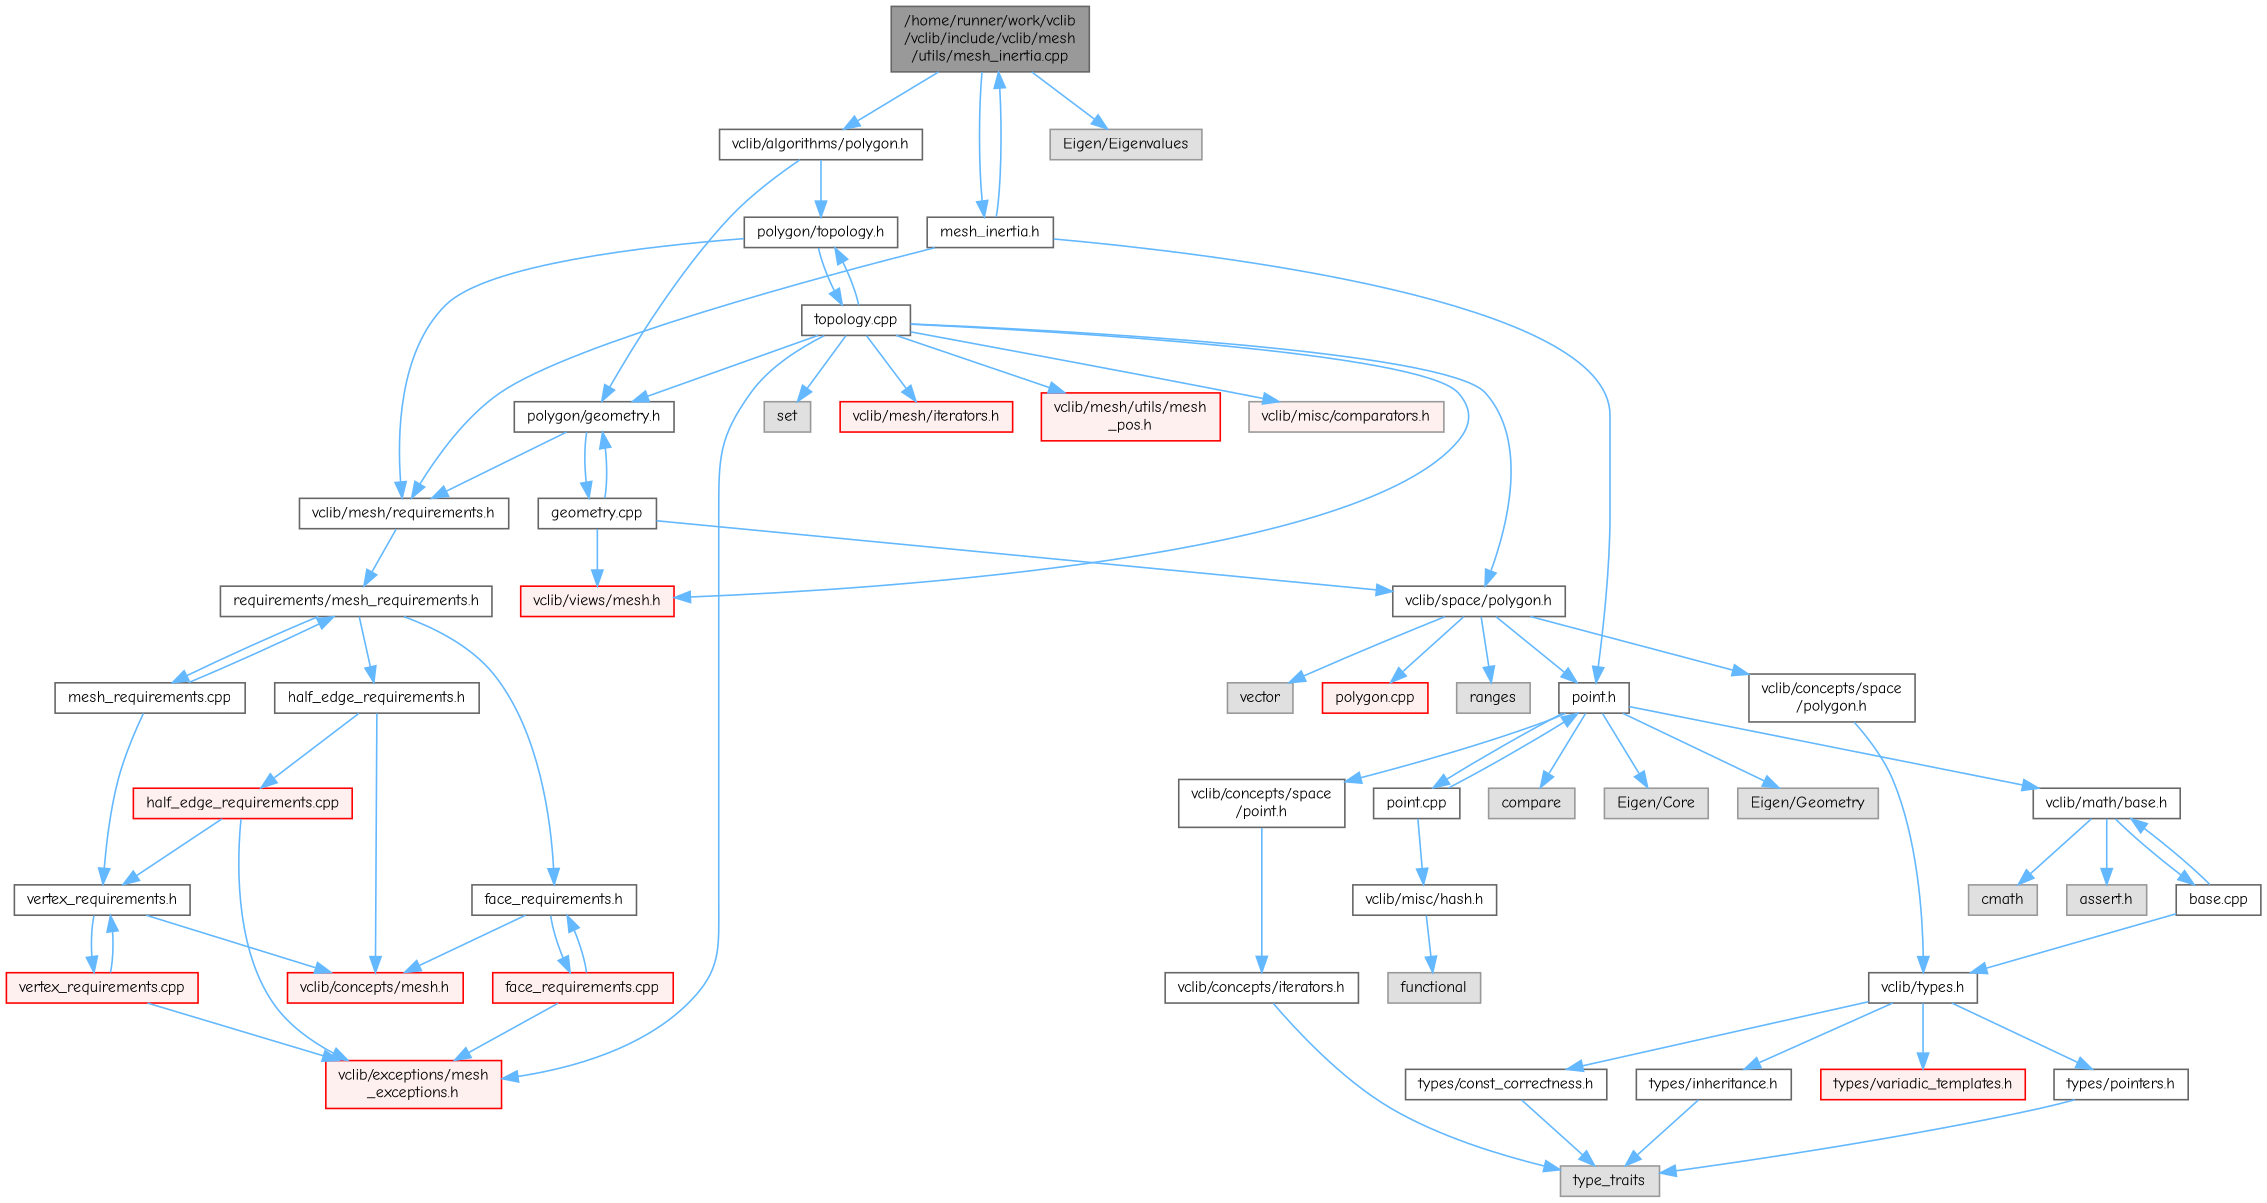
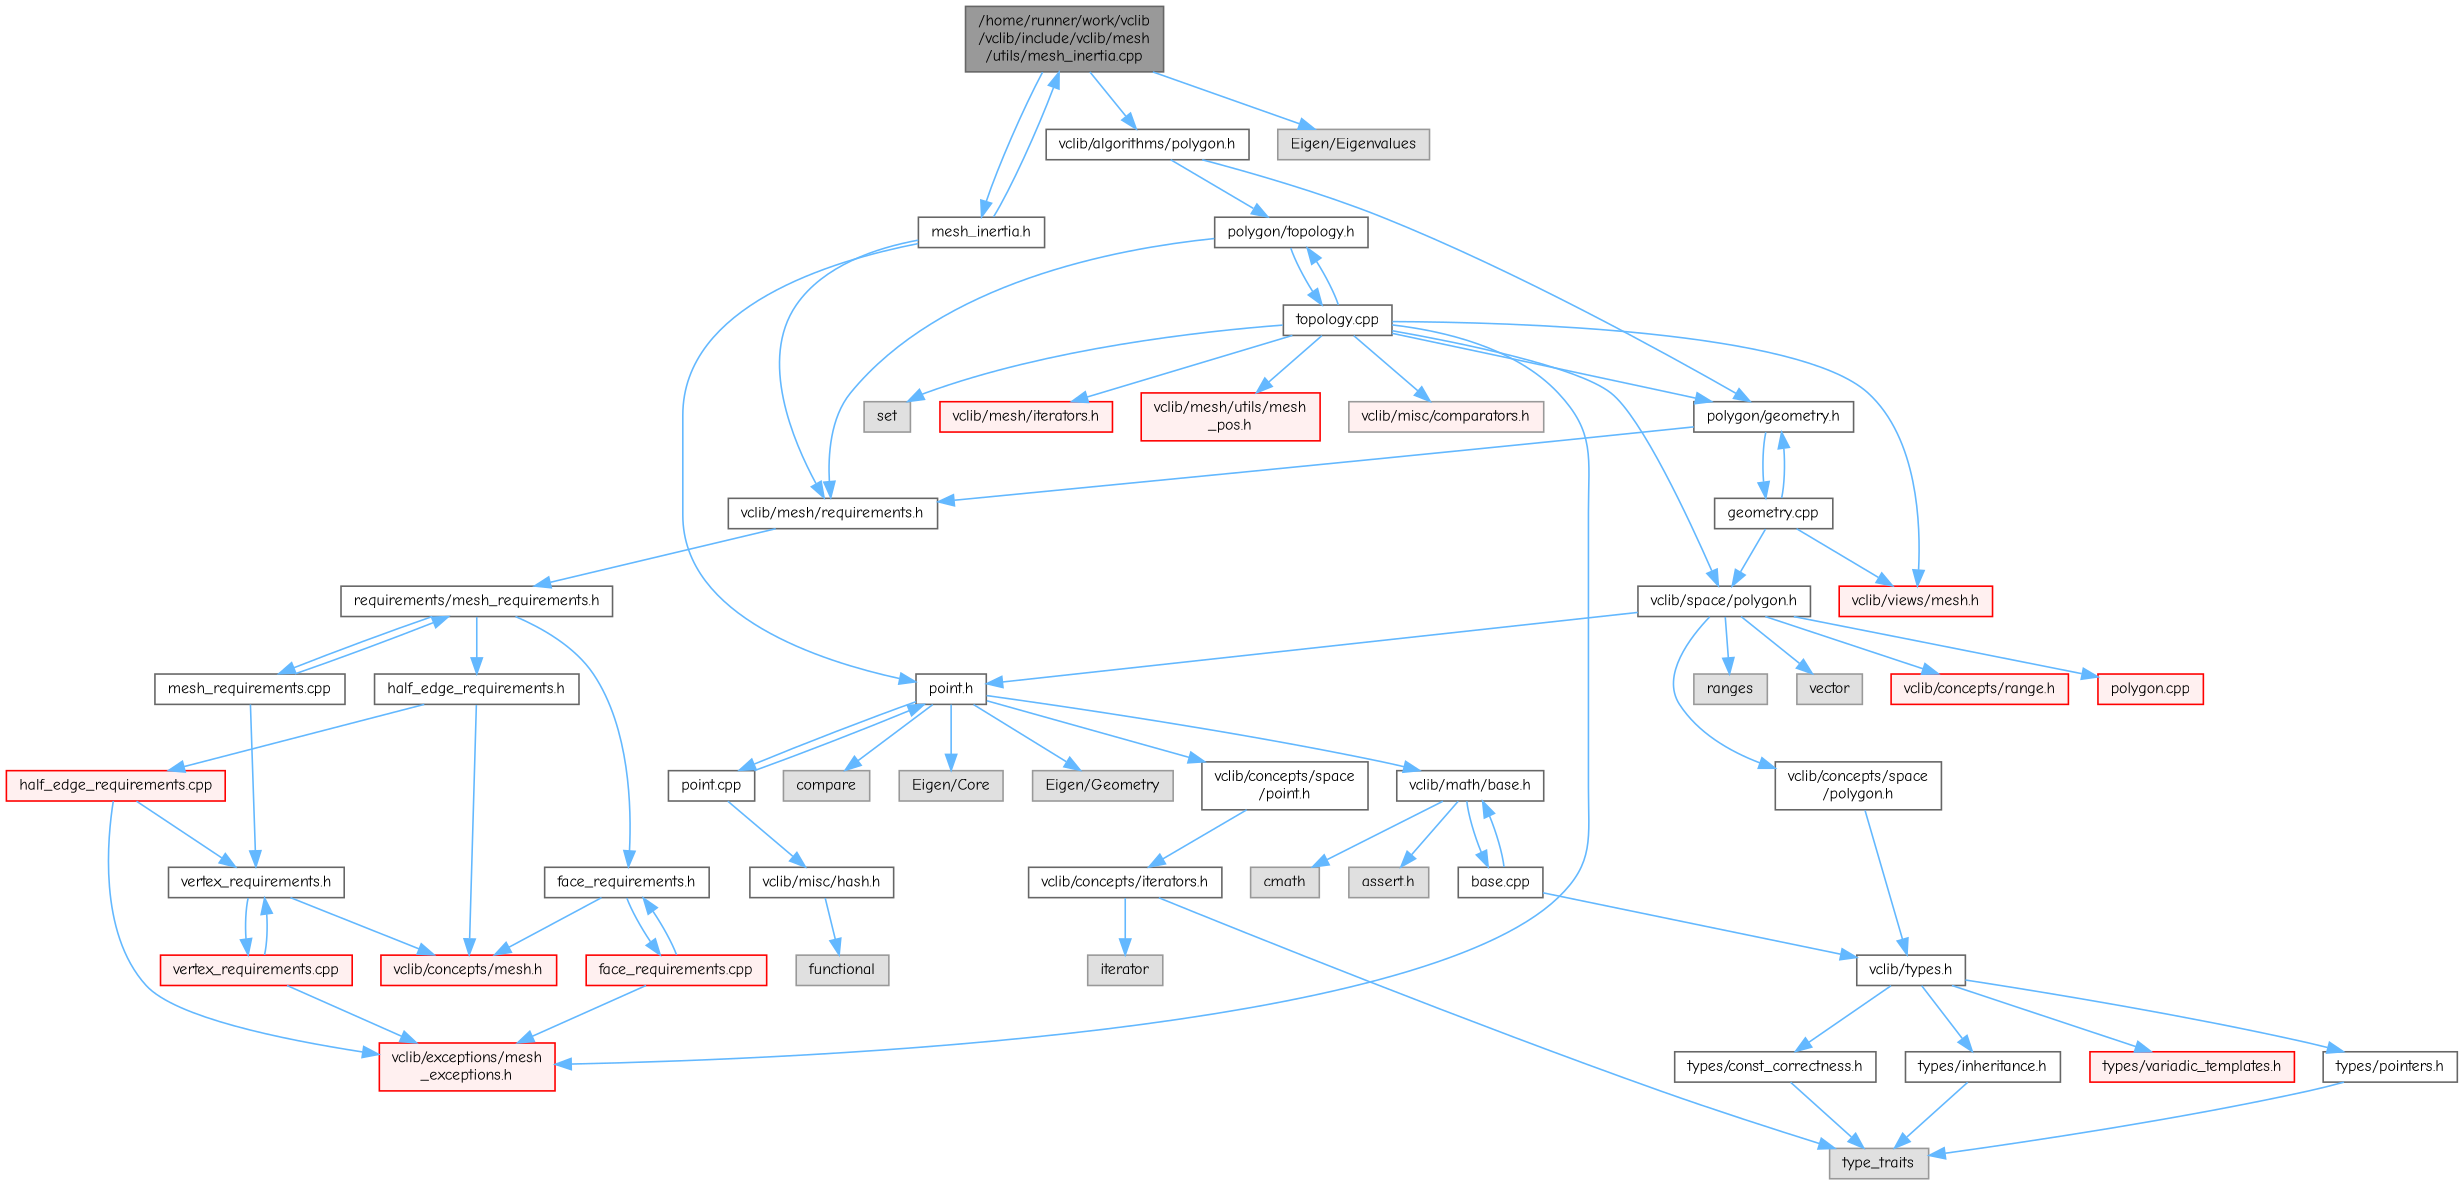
none -> (1980, 689)
none -> (1125, 970)
